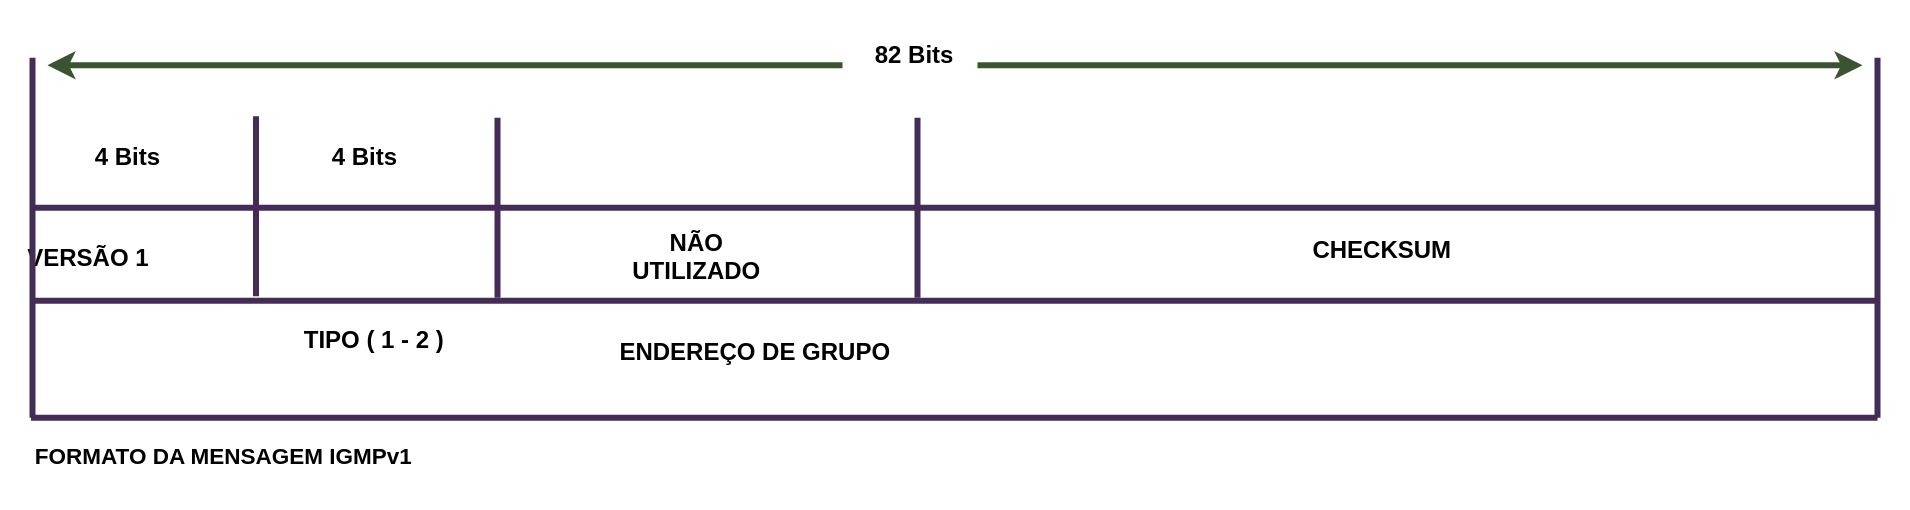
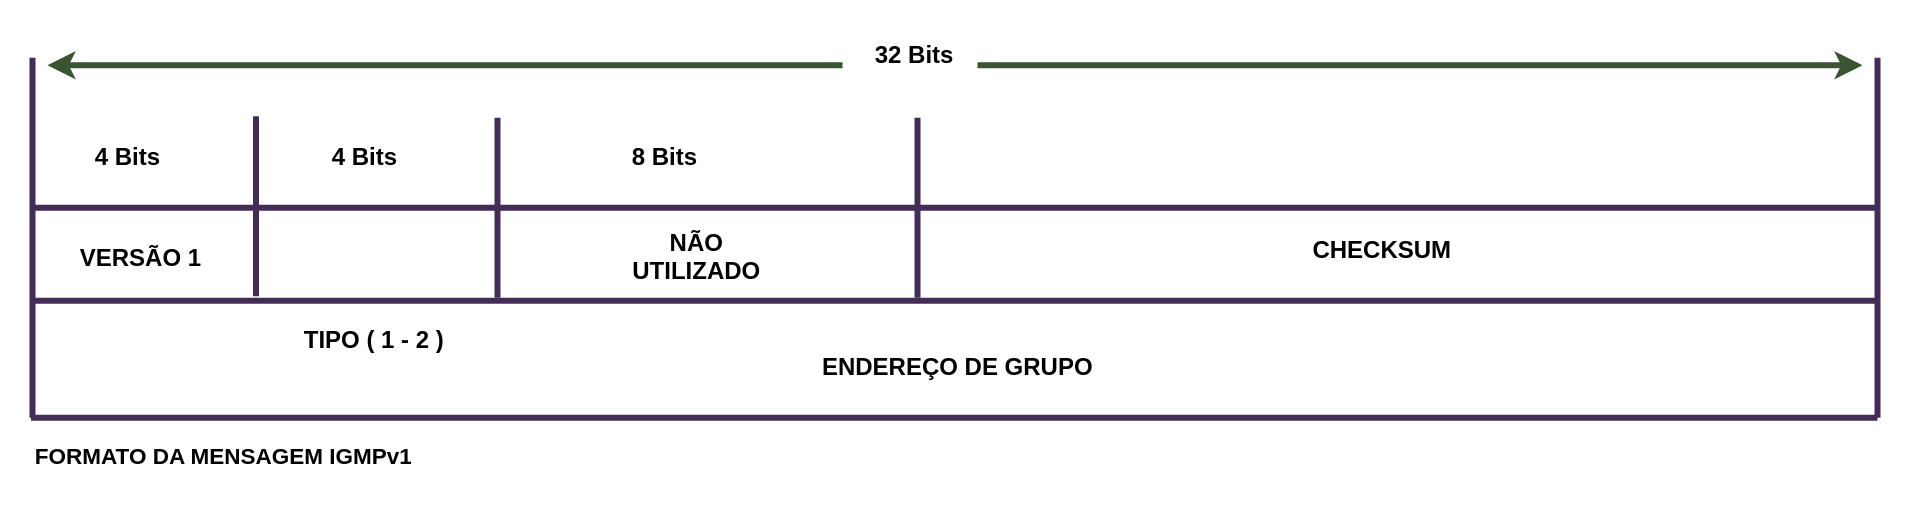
(916, 56) -> (916, 56)
none -> (674, 155)
(100, 256) -> (152, 256)
(755, 358) -> (958, 373)
